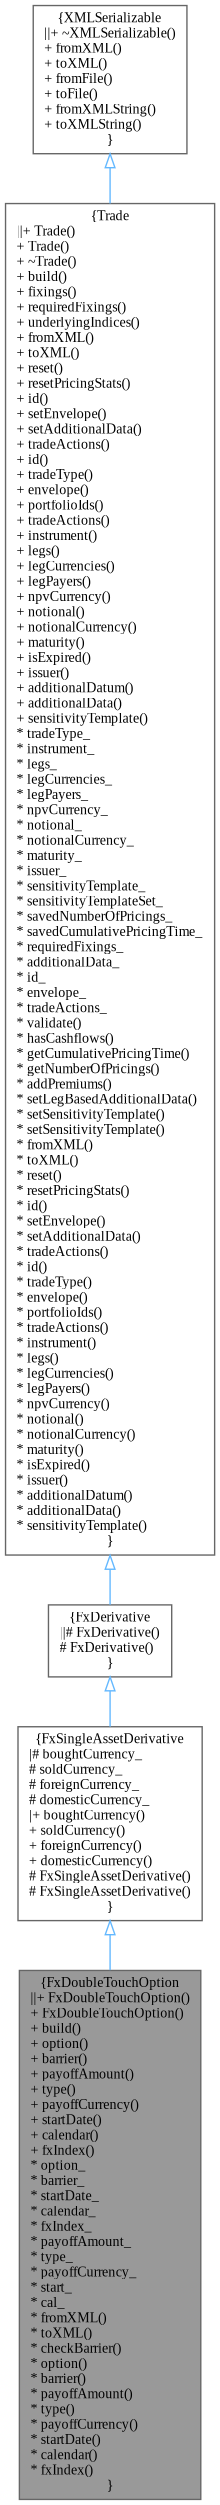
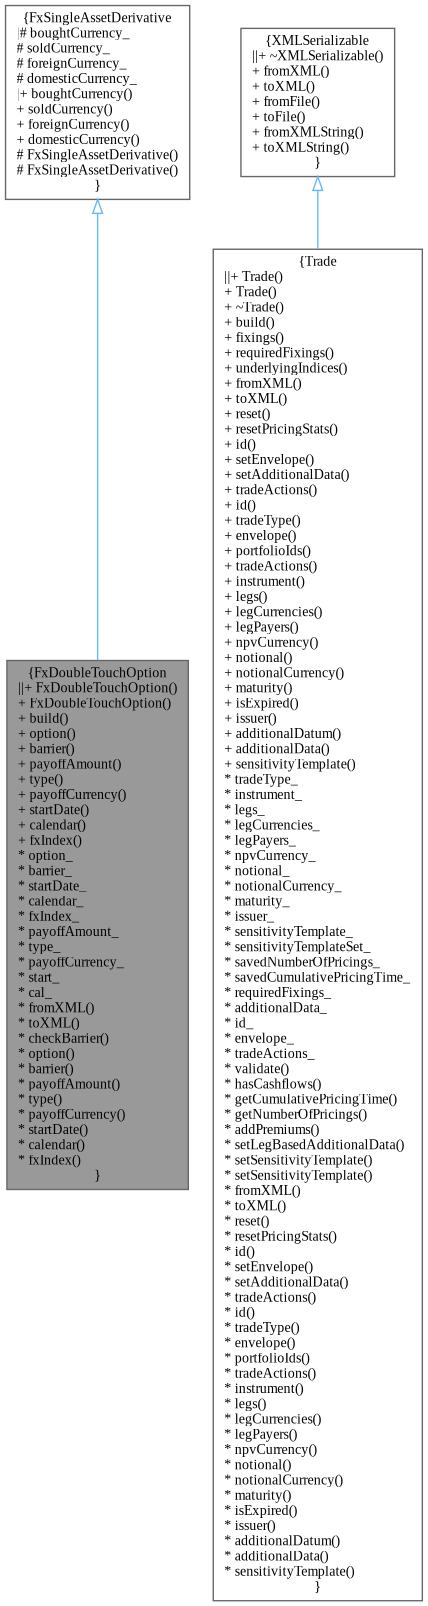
(110, 1641) -> none
